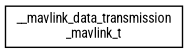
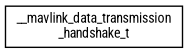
(94, 27) -> (94, 27)
